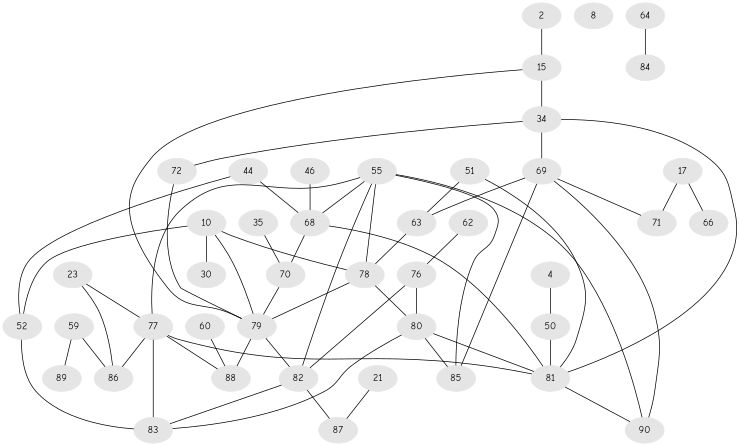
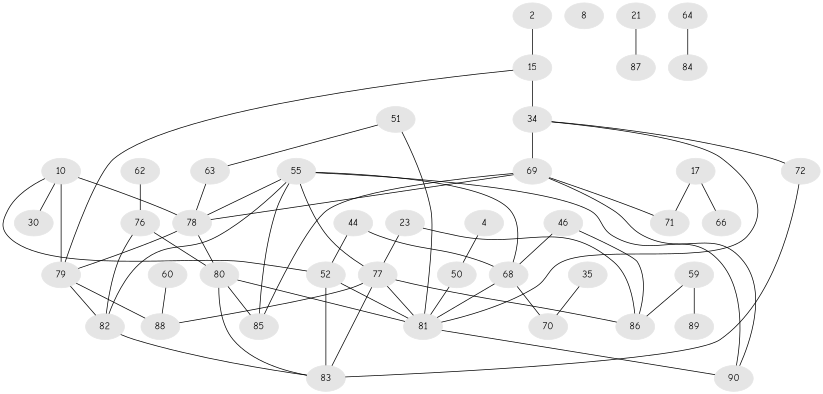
(485, 193) -> (332, 202)
none -> (635, 259)
(173, 271) -> (636, 357)
(271, 301) -> none
none -> (375, 301)
(318, 404) -> none
